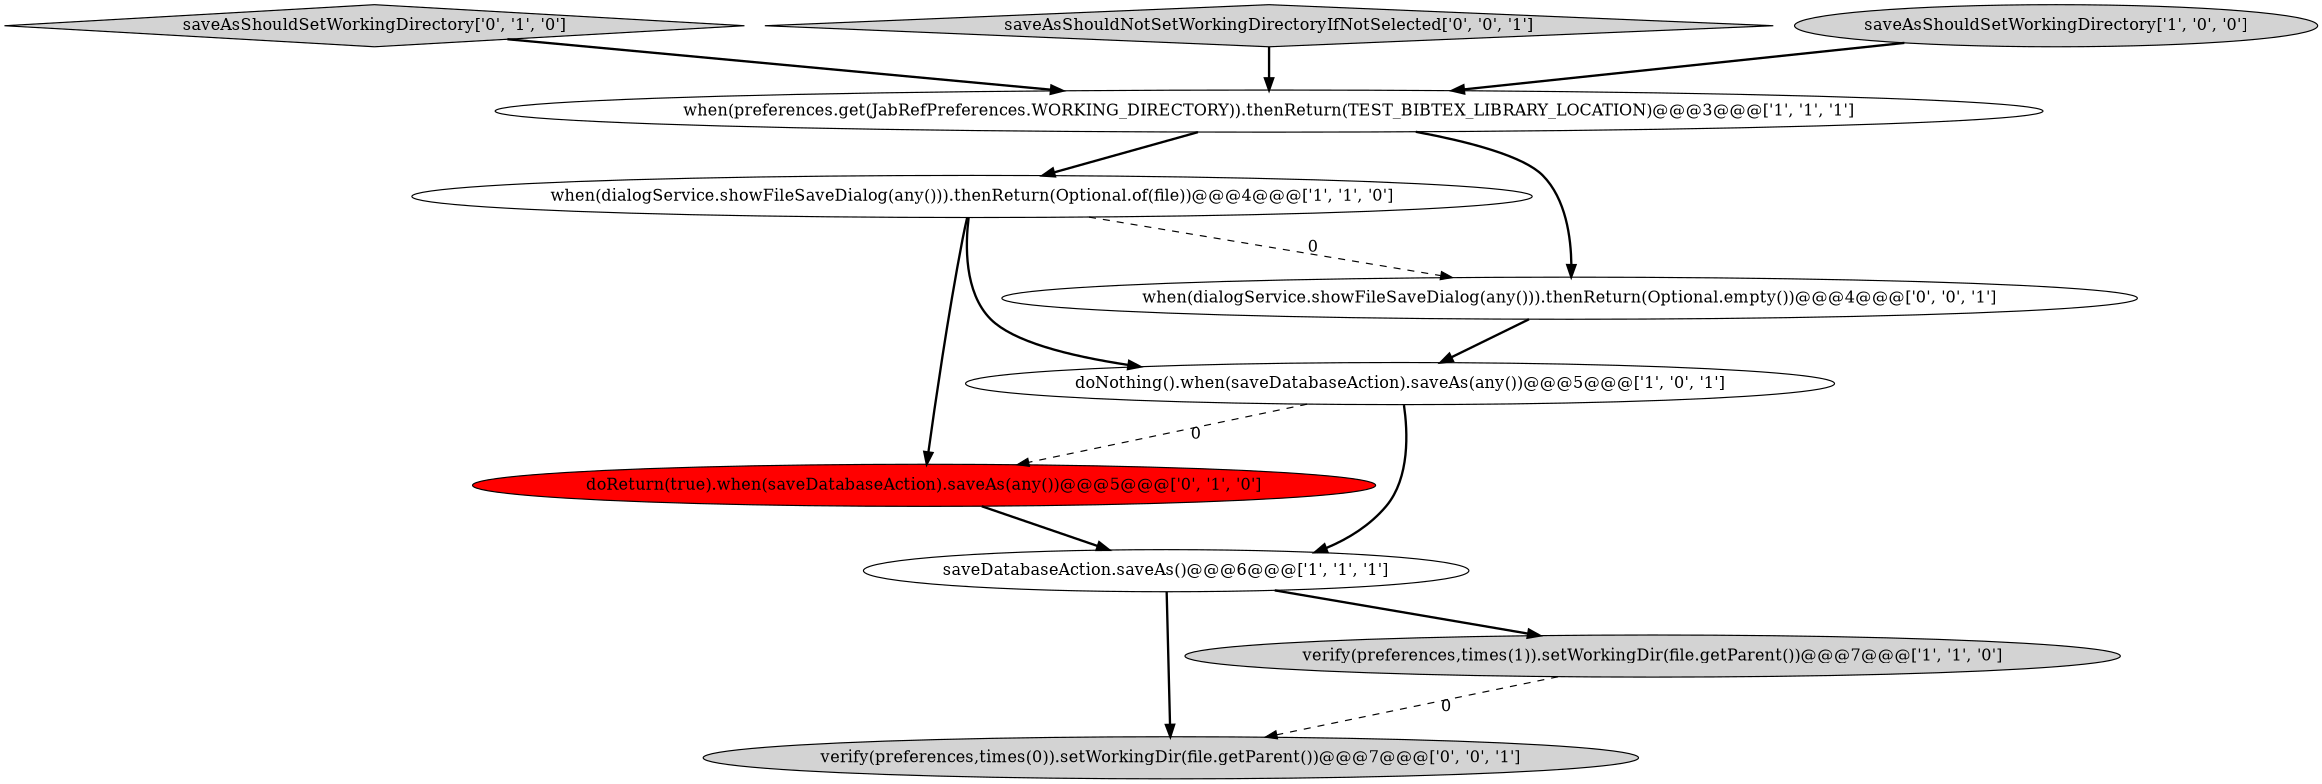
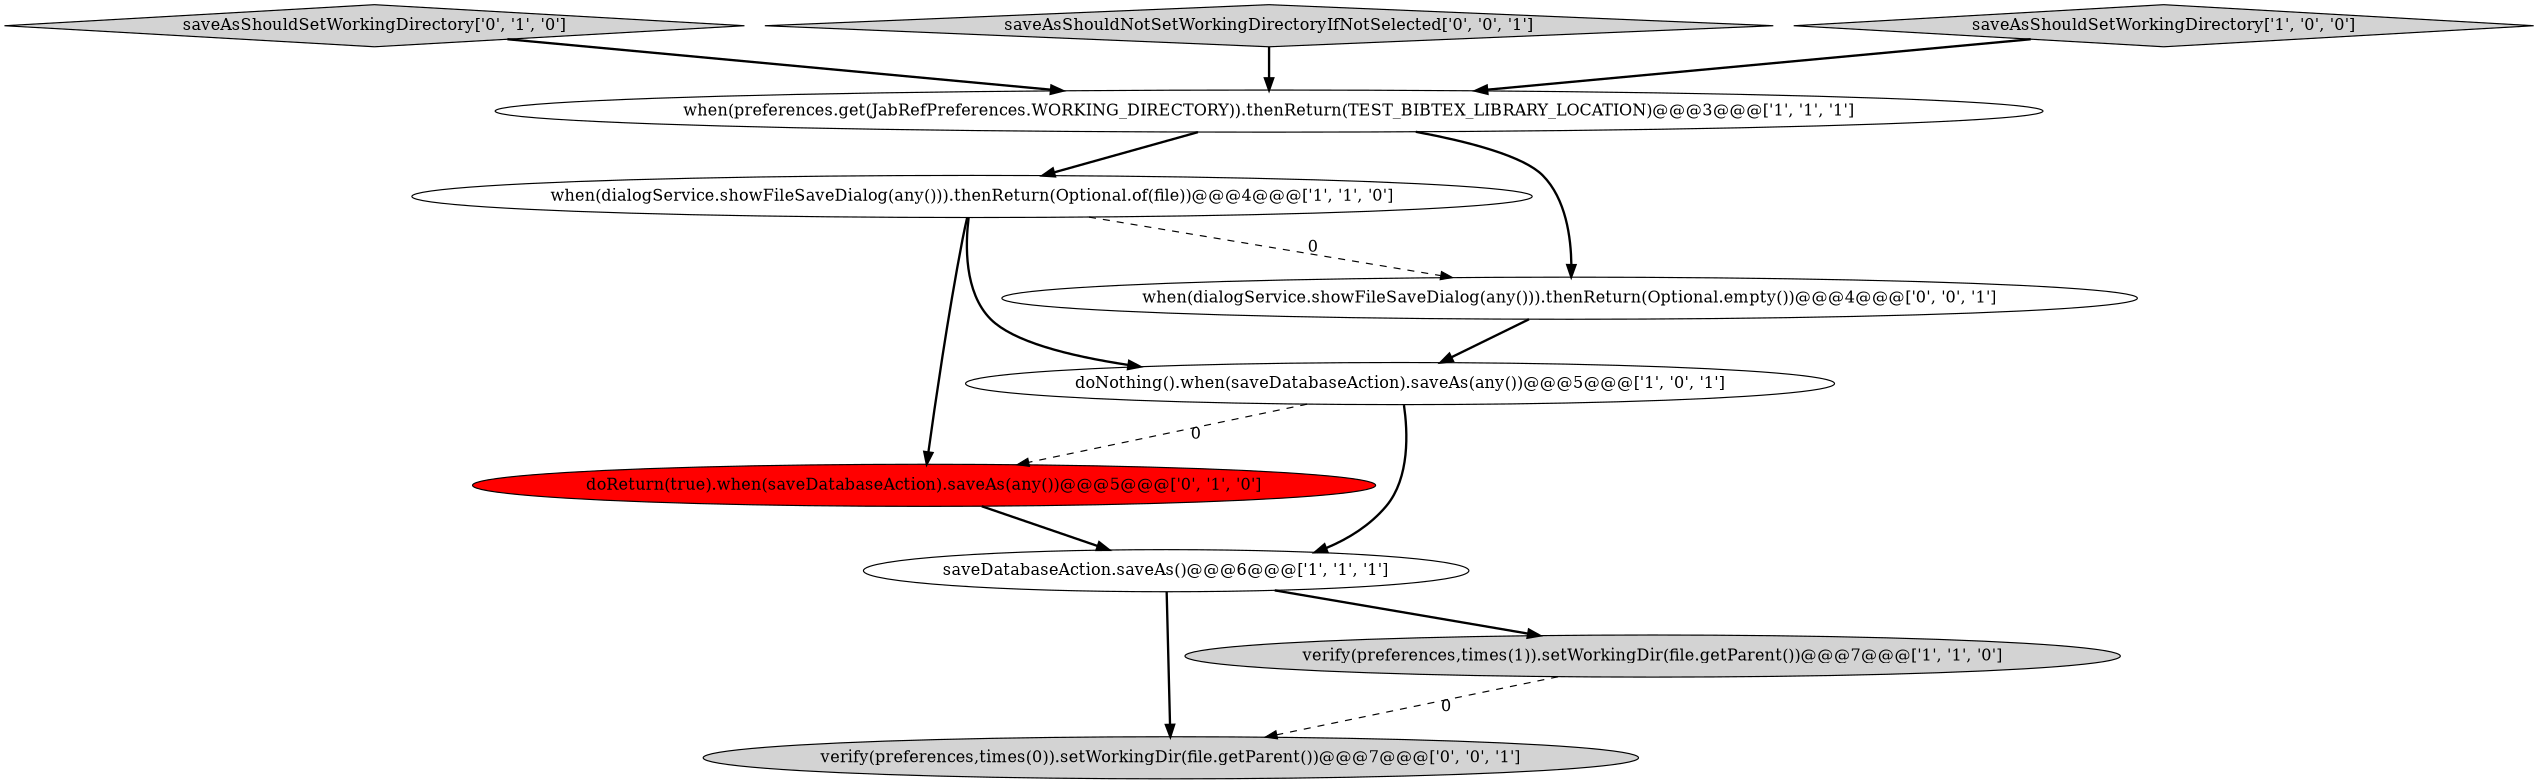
(2056, 26) -> (2164, 26)
